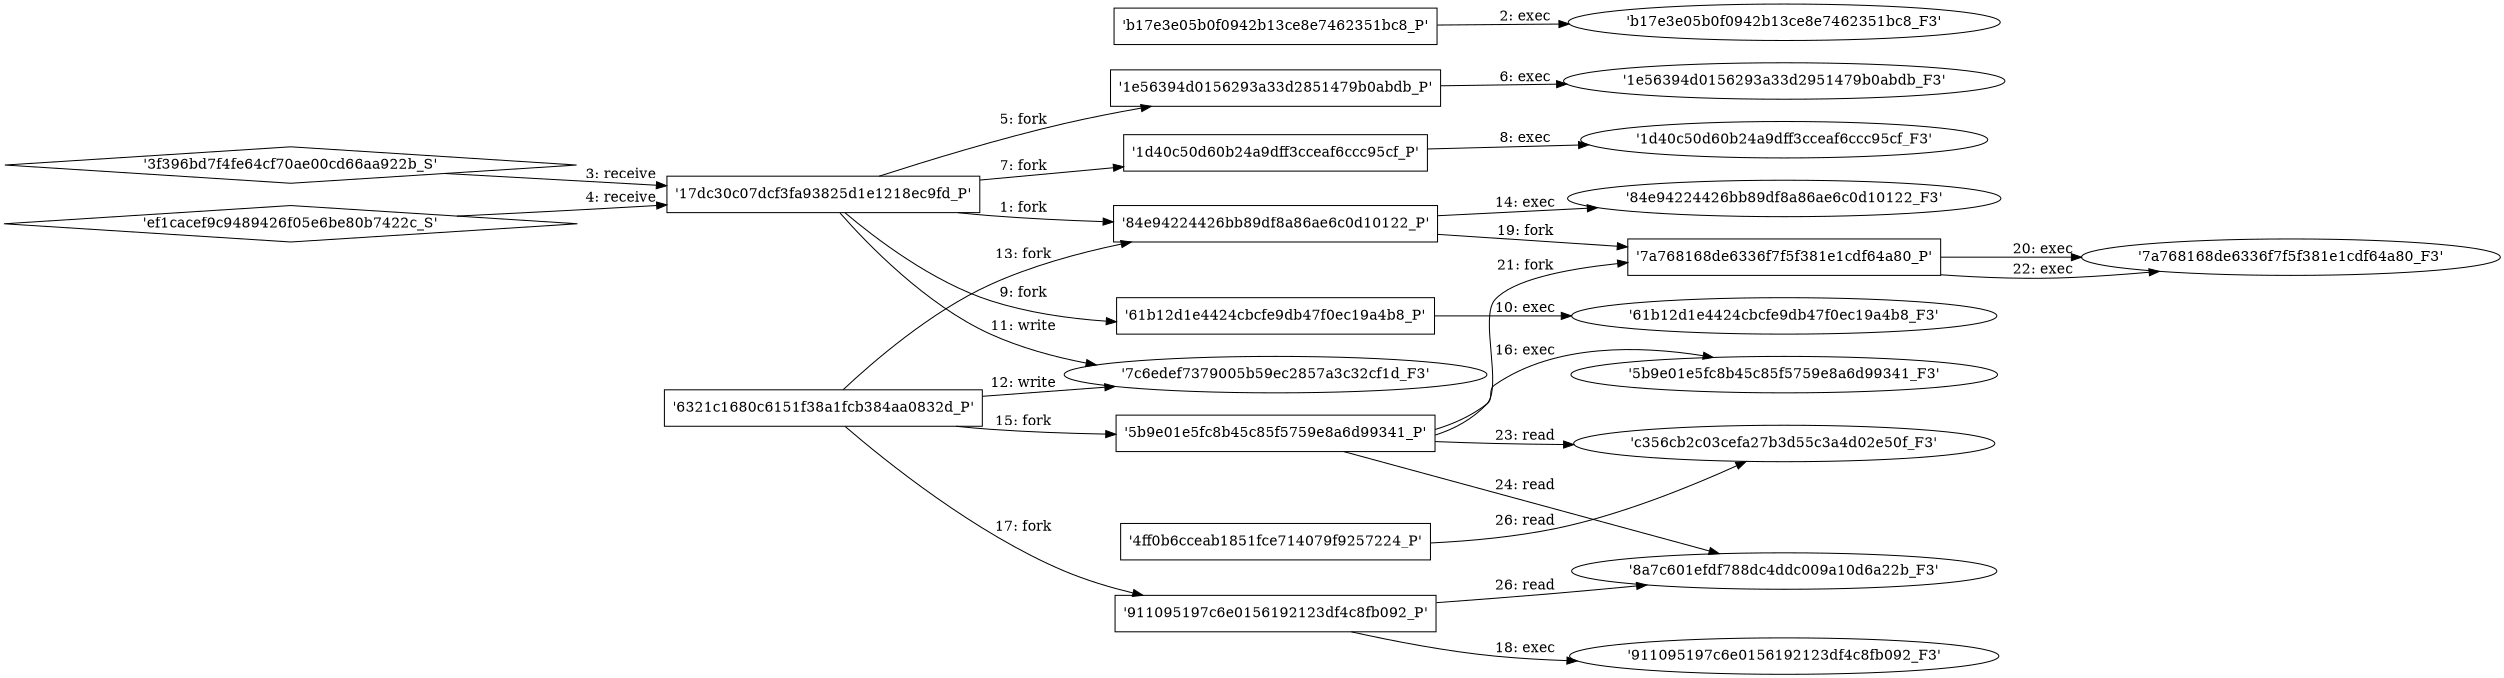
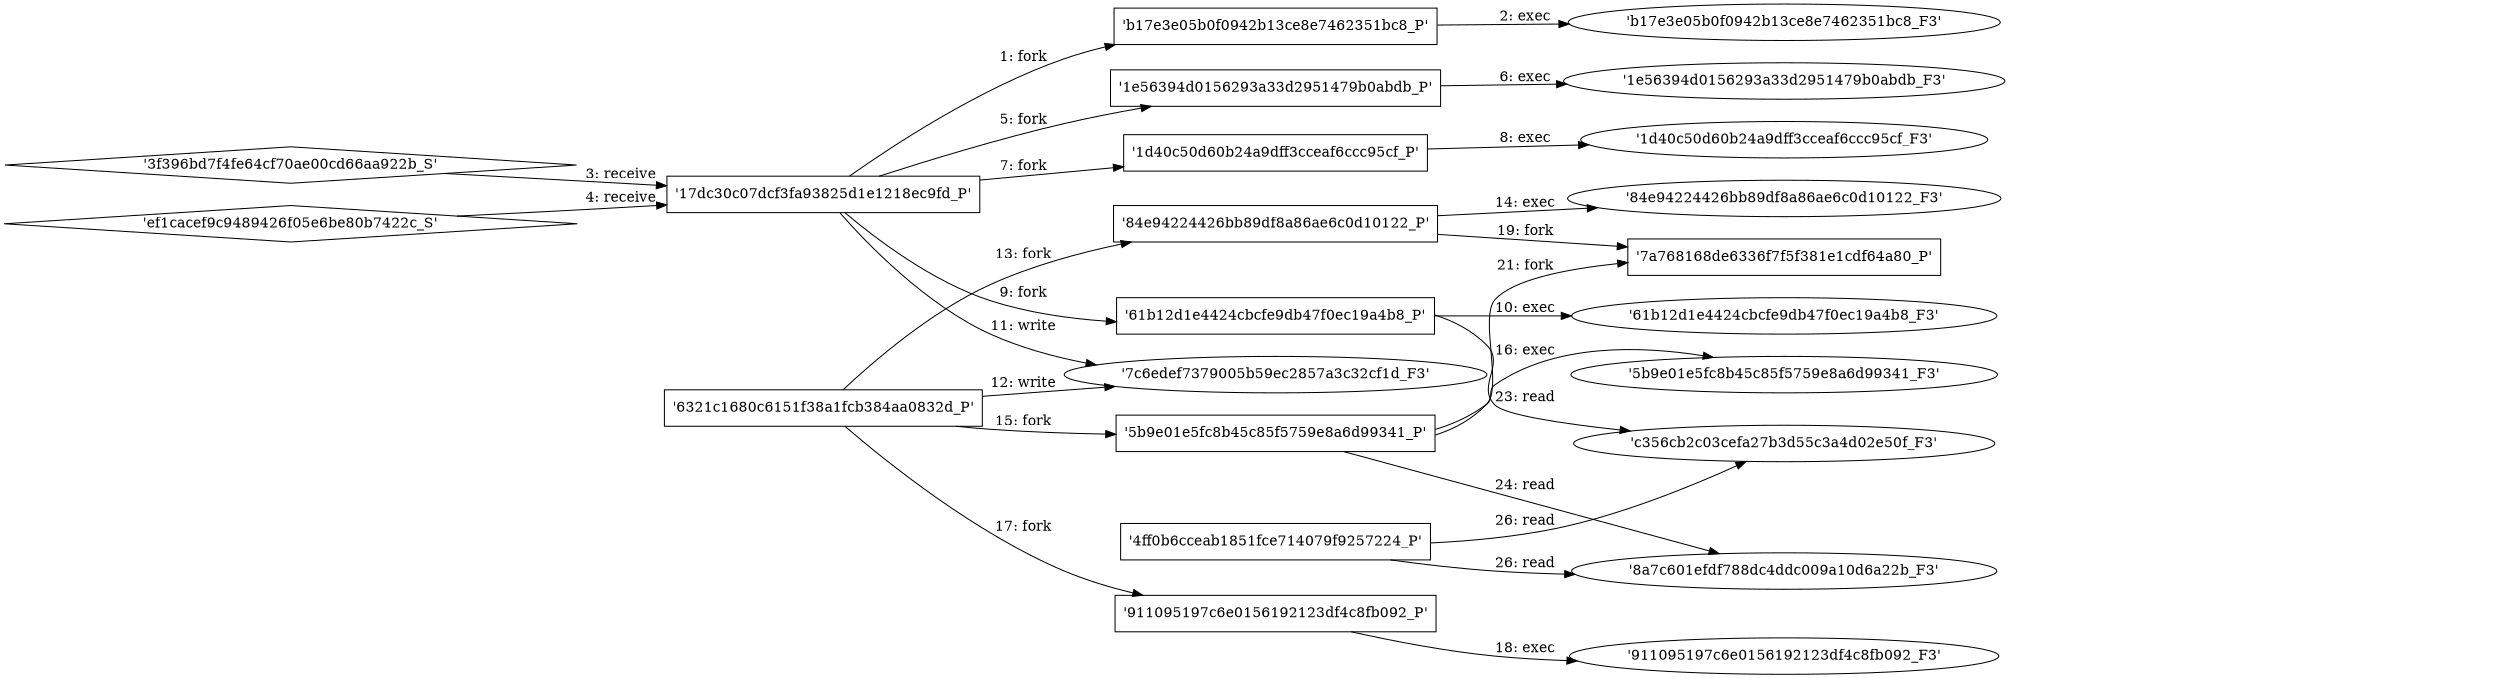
(1276, 88) -> (1276, 88)
(1030, 218) -> (972, 100)
(2291, 257) -> none
(1499, 444) -> (1496, 406)
(1536, 595) -> (1477, 570)
